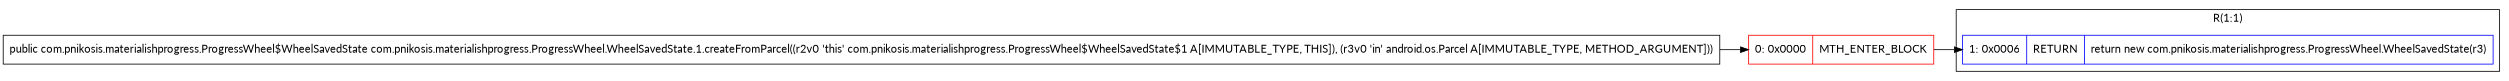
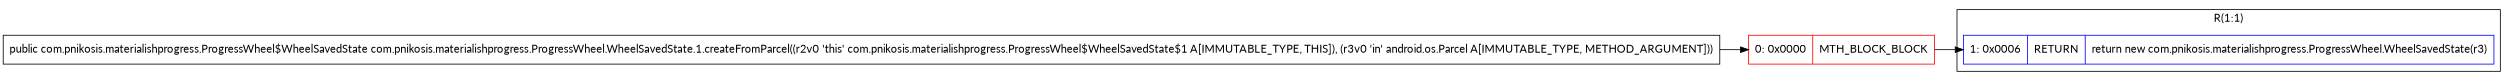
(1873, 49) -> (1874, 49)
